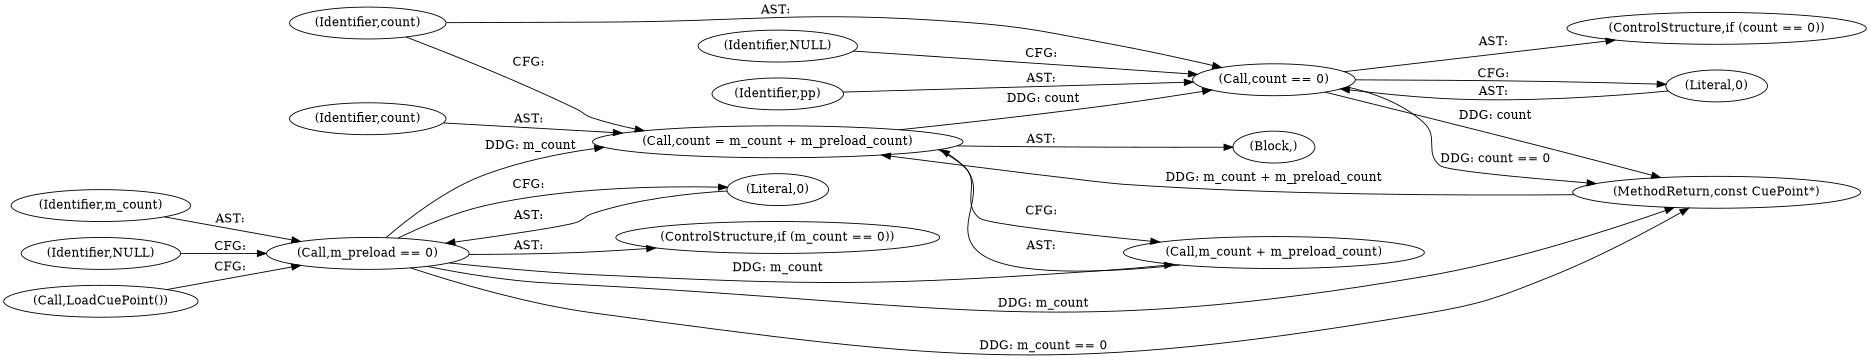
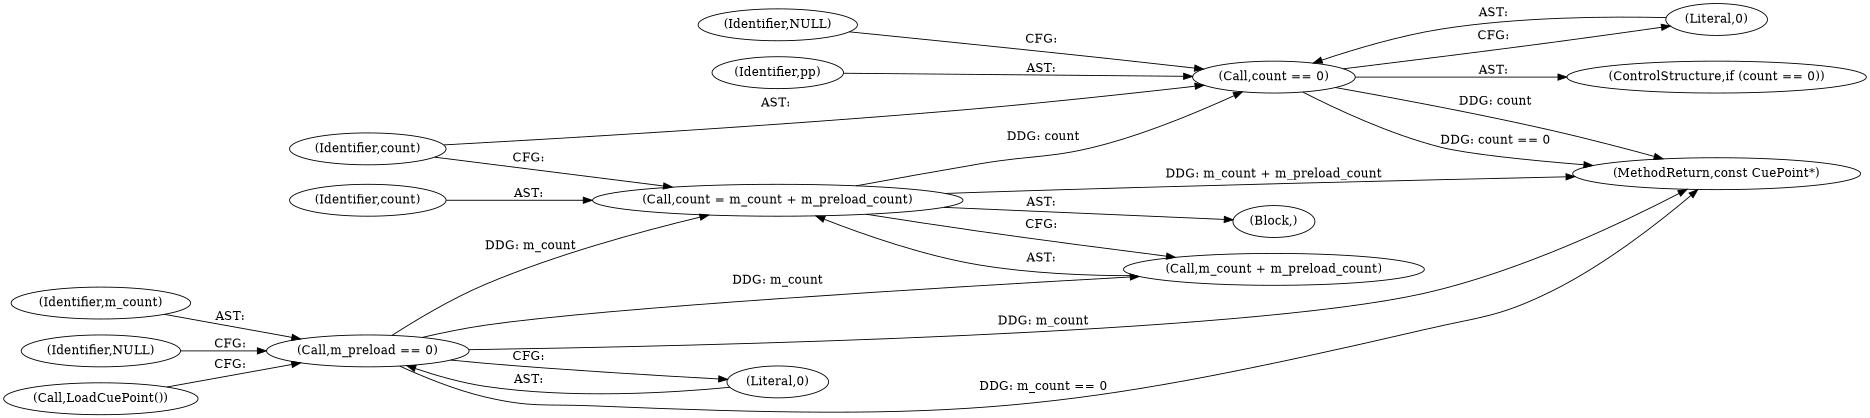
(1231, 190) -> (1256, 184)
(778, 237) -> none
